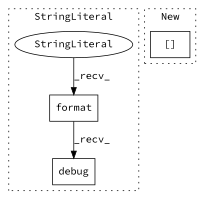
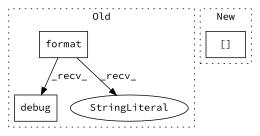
(74, 17) -> (102, 17)
(74, 73) -> (94, 74)
